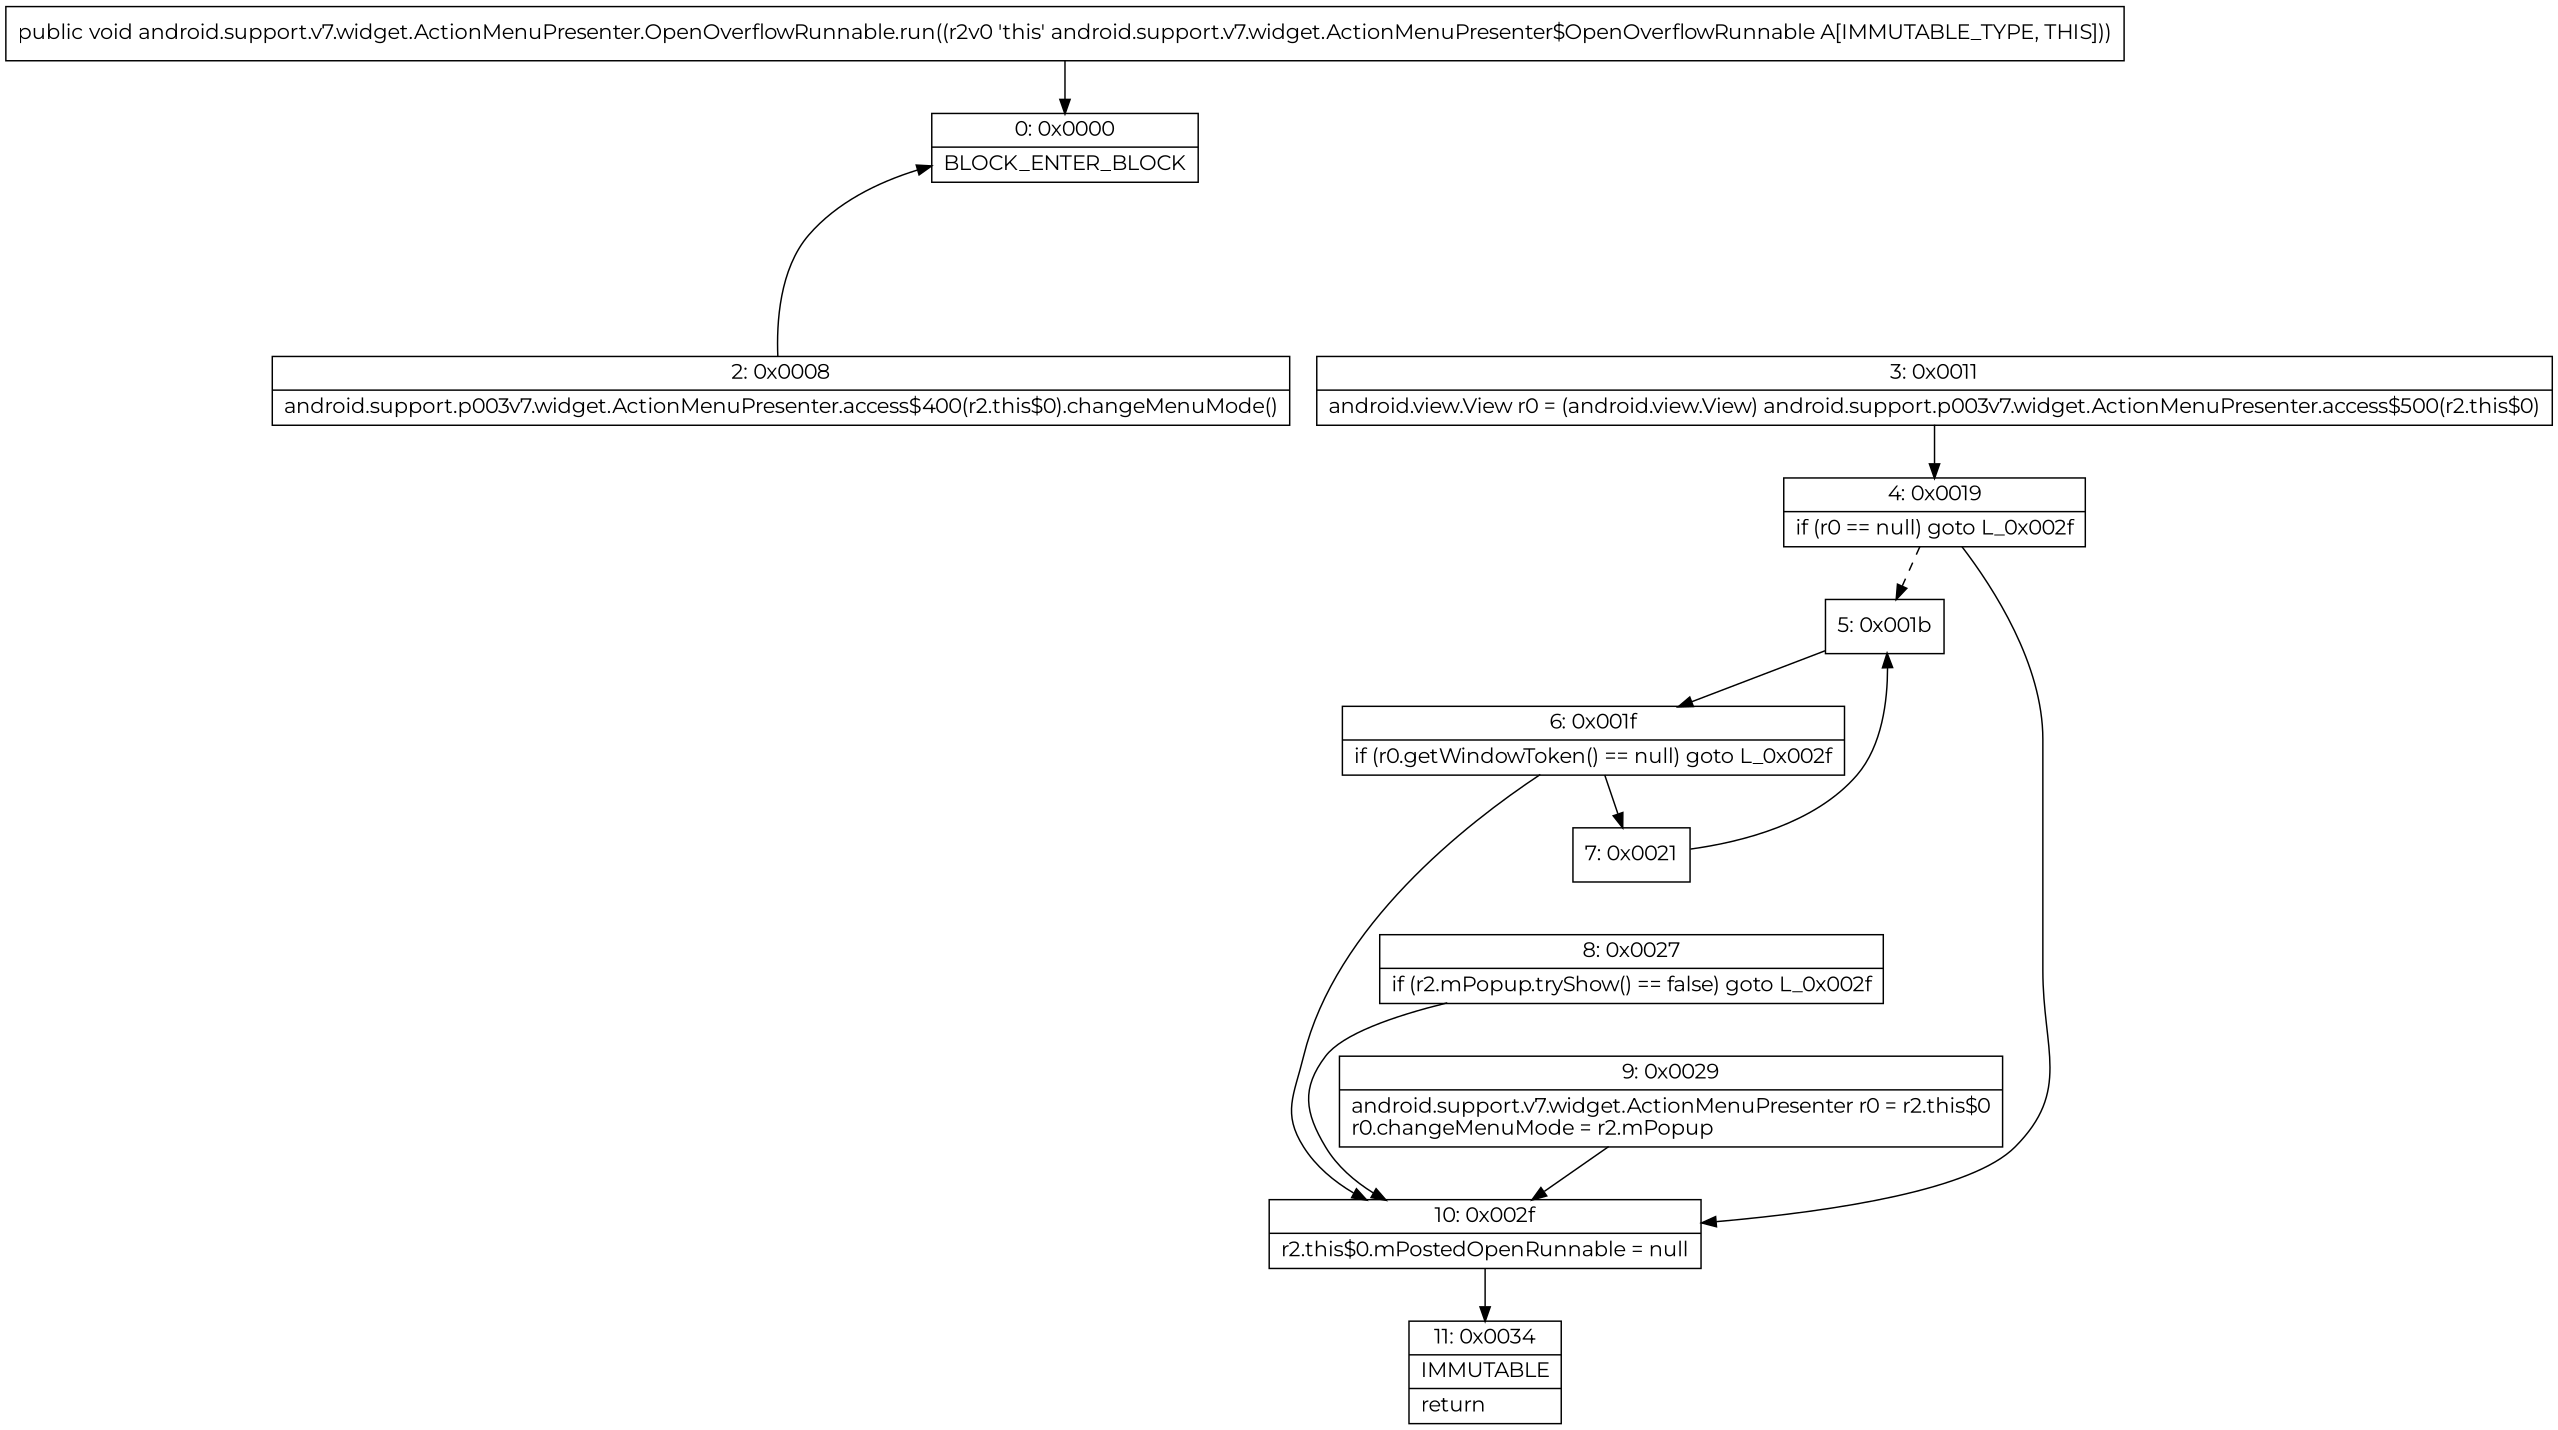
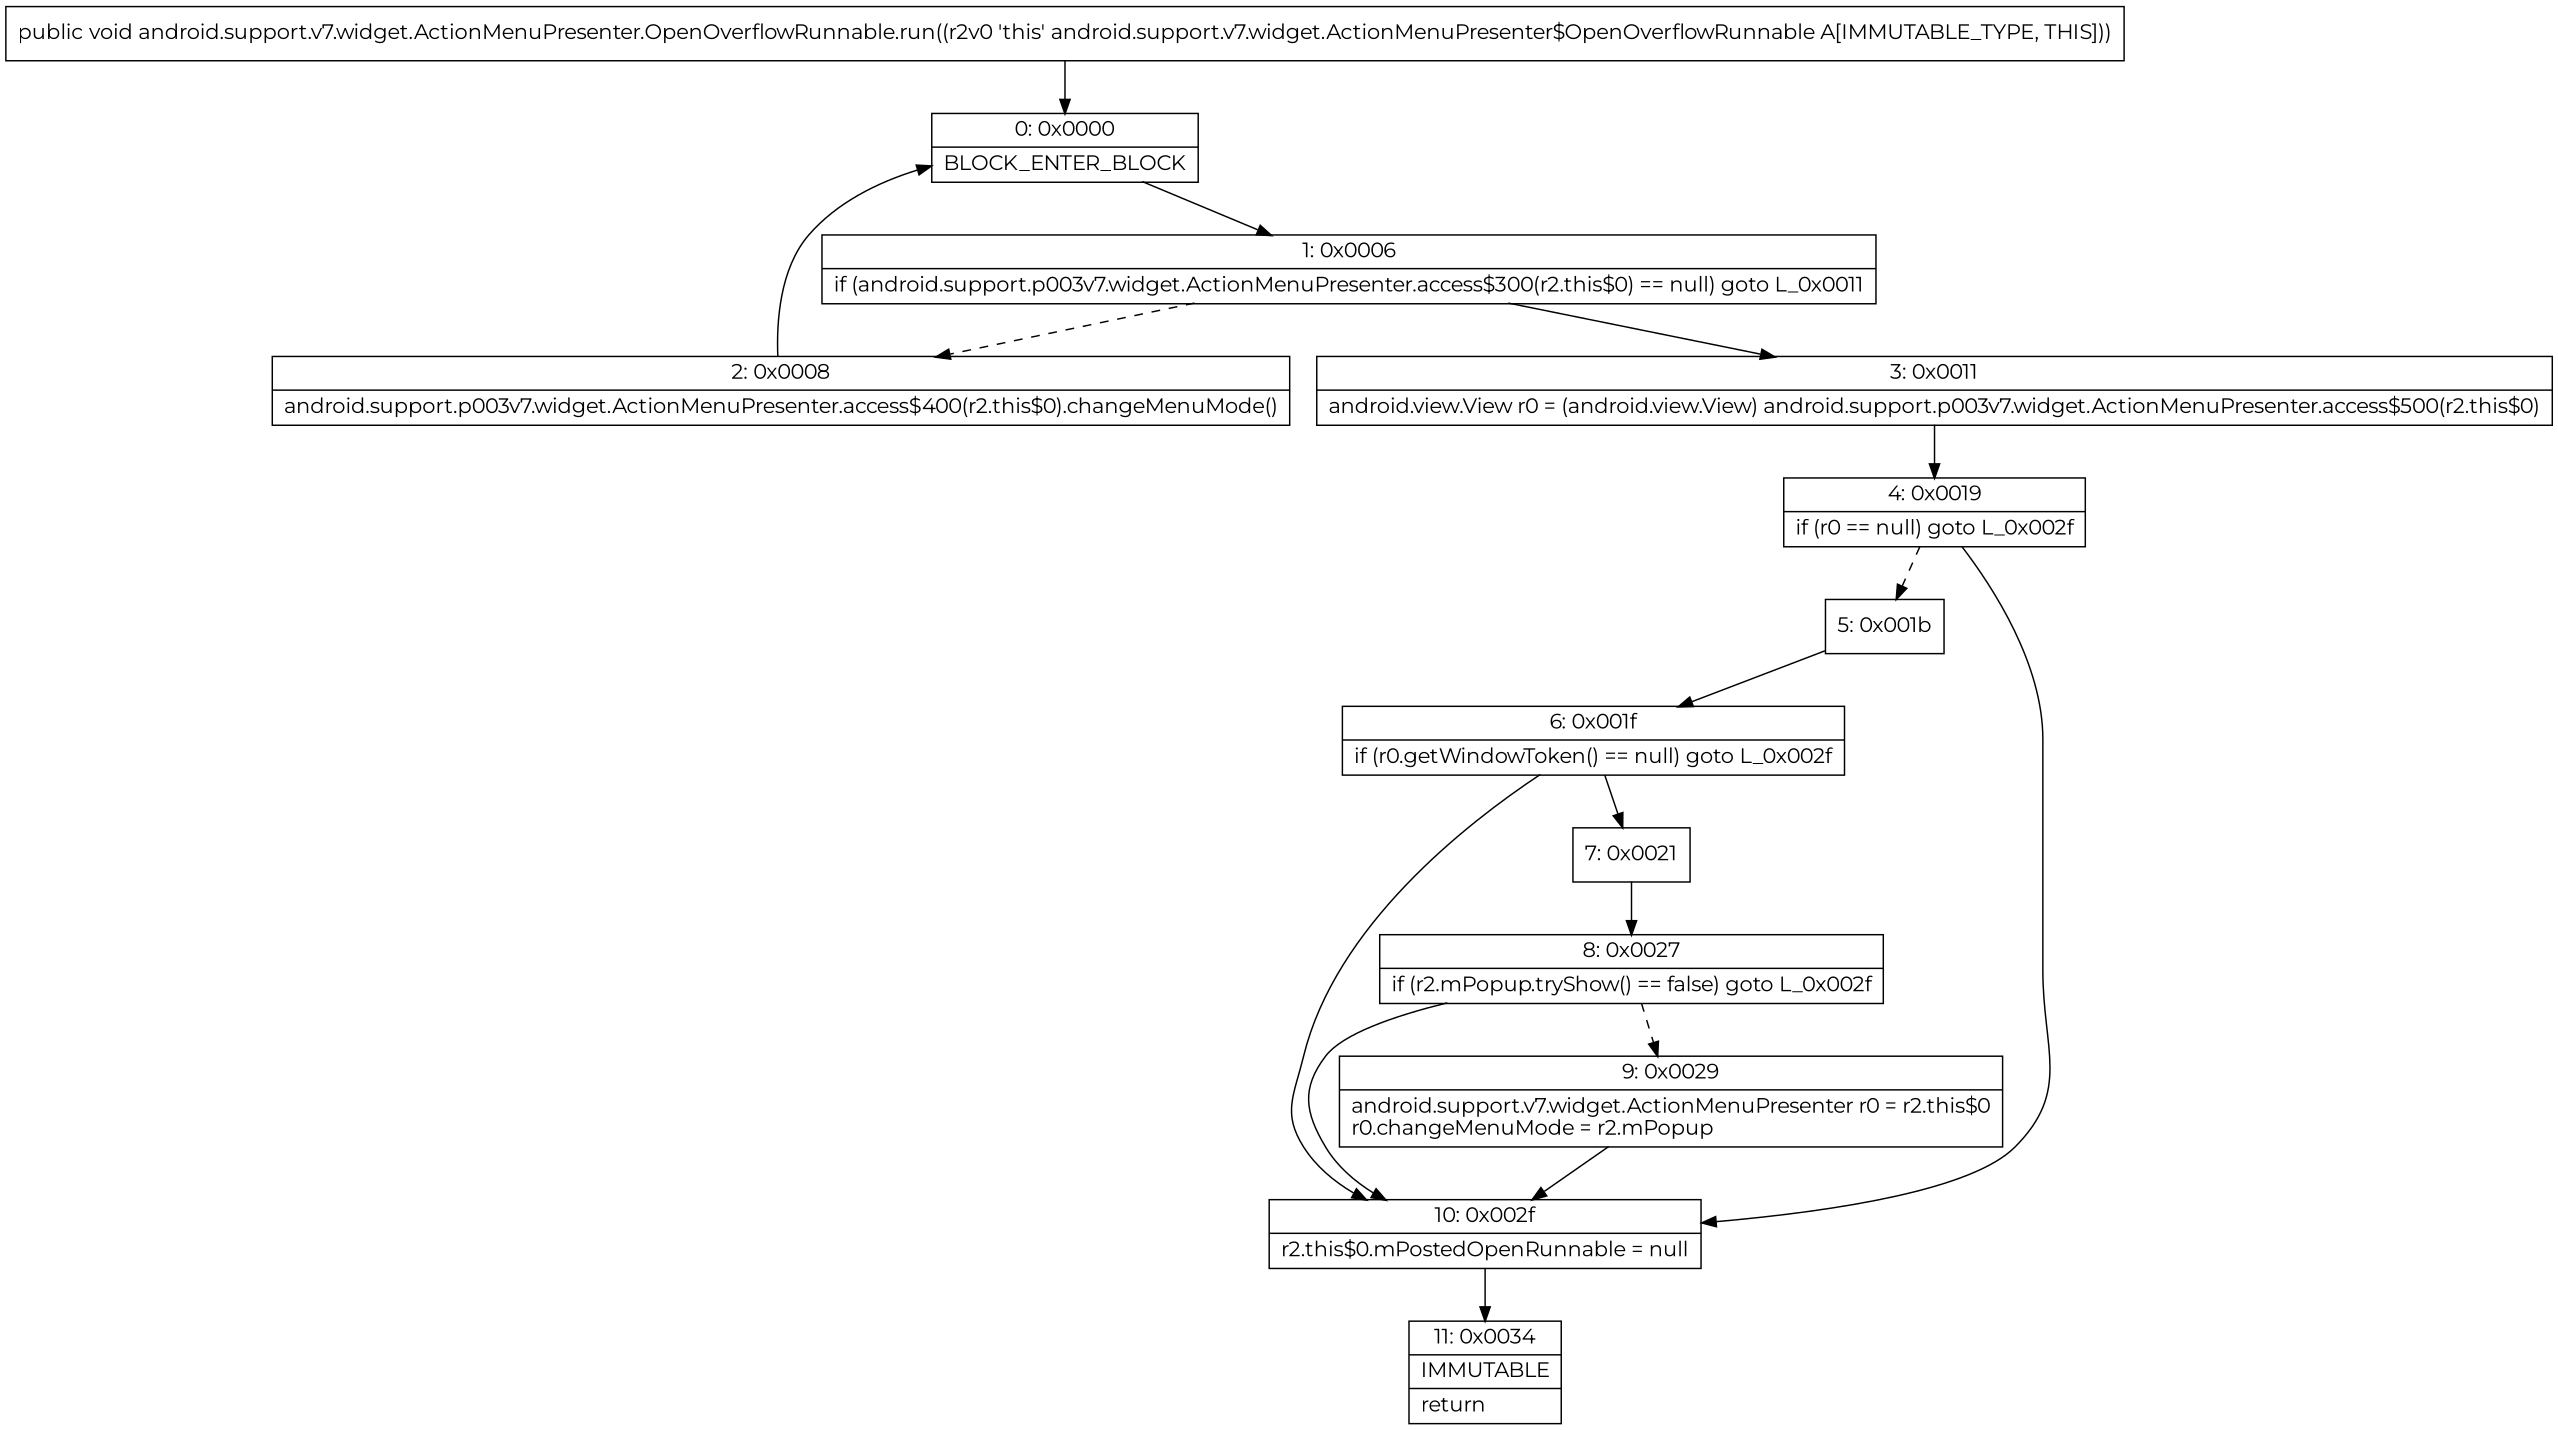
none -> (1349, 269)
(1830, 799) -> (1632, 901)
none -> (1647, 1023)
